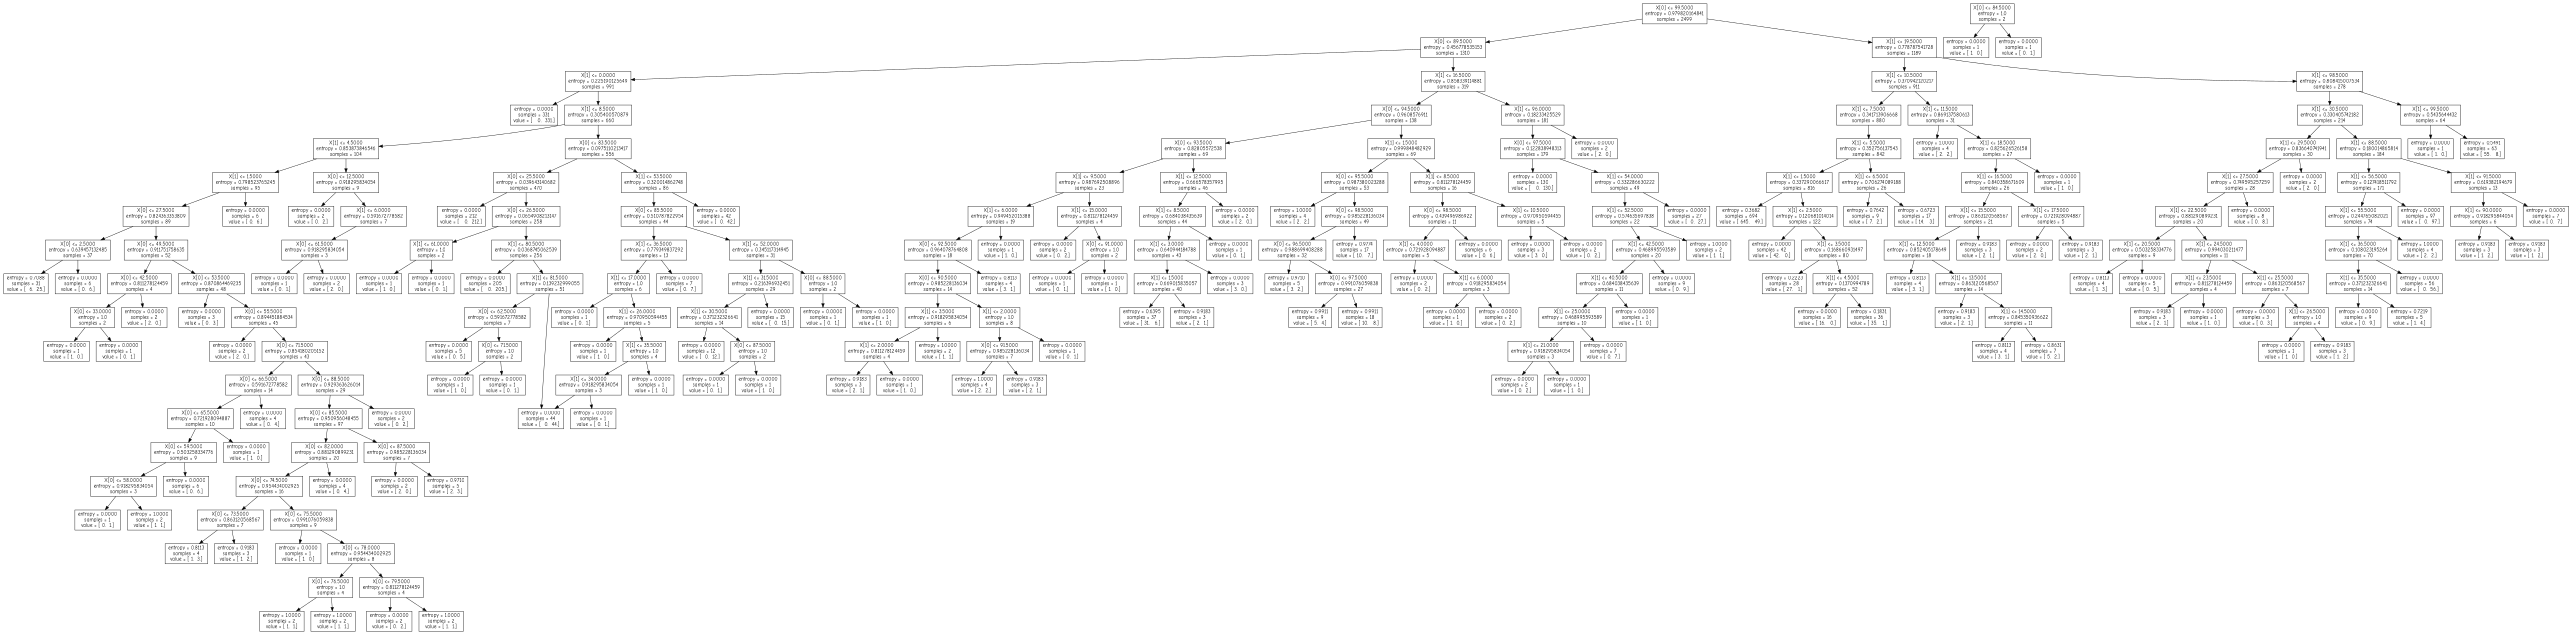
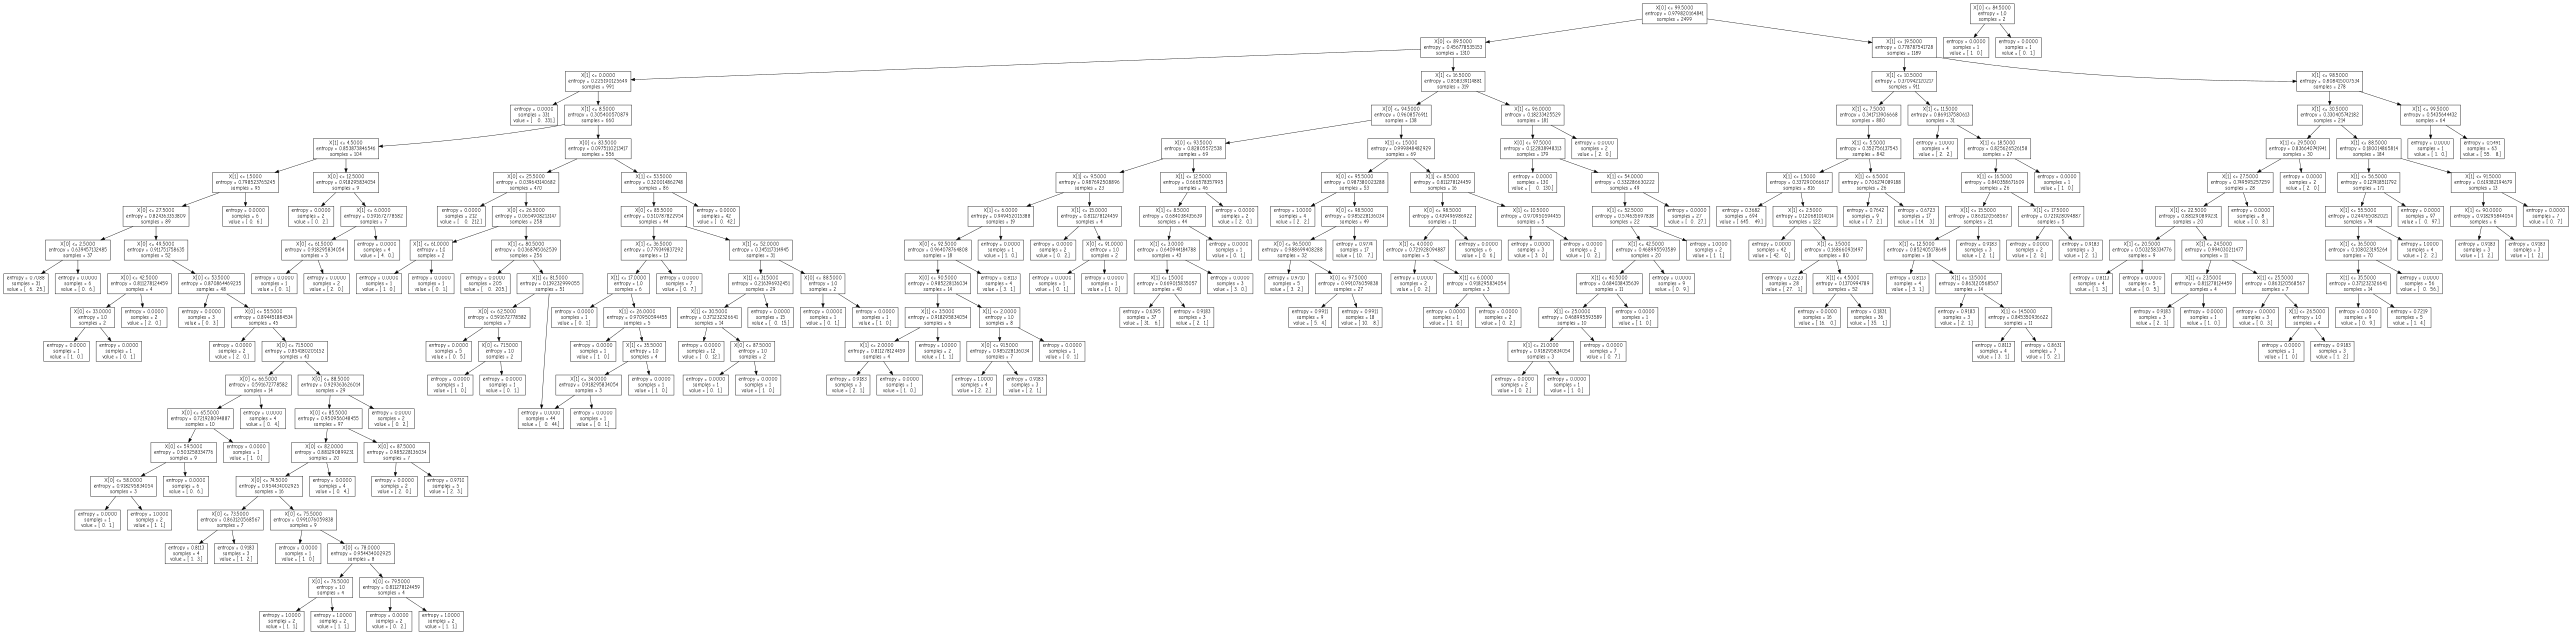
none -> (377, 250)
(149, 265) -> none
